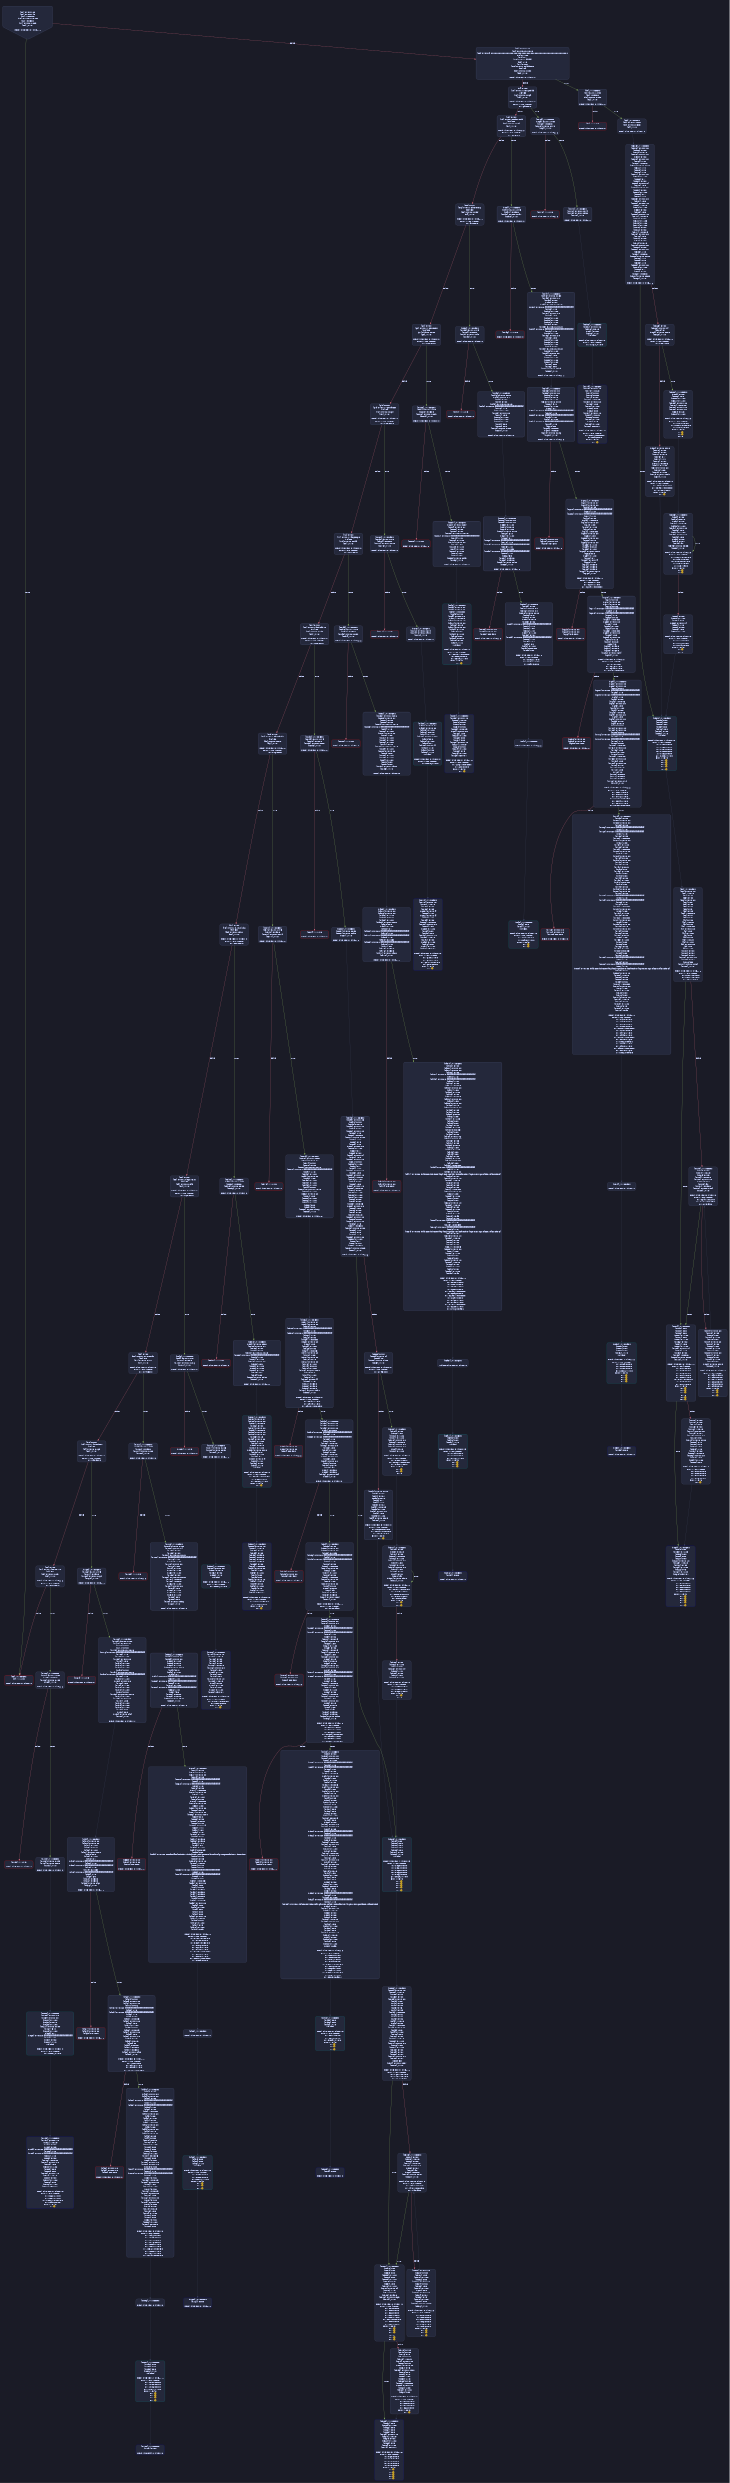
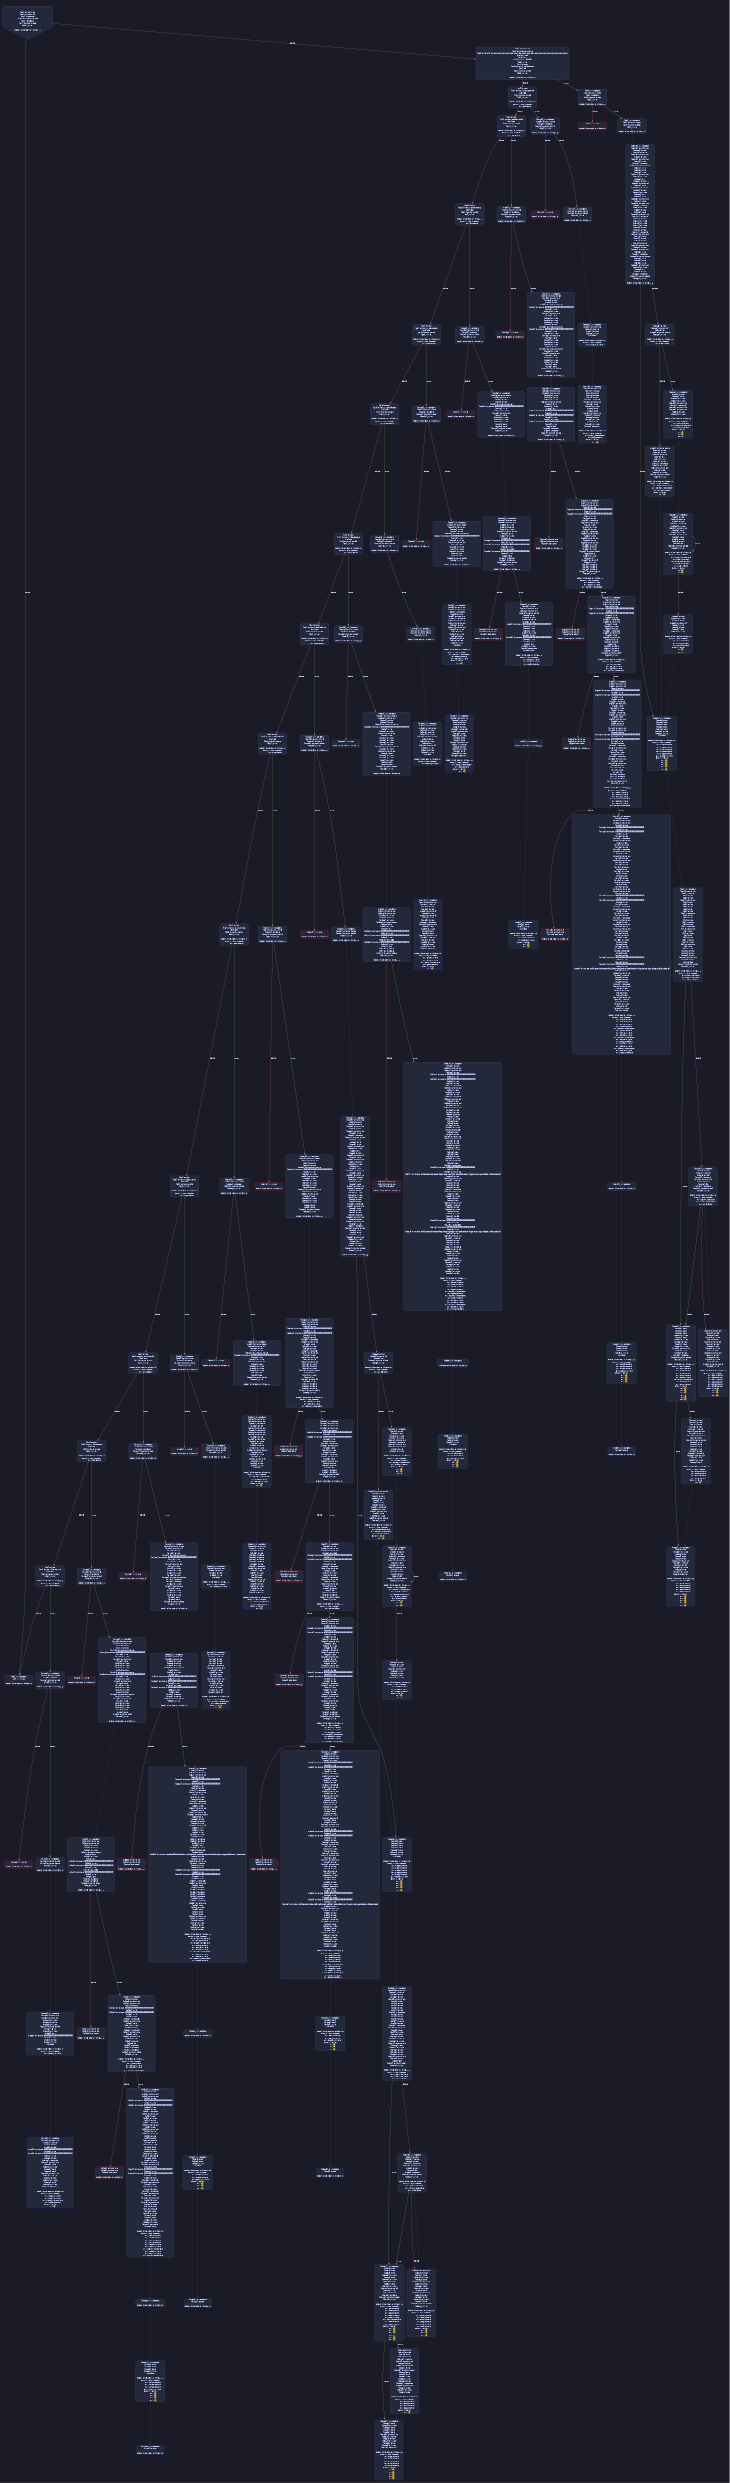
(385, 634) -> none
(150, 2450) -> (150, 2450)
